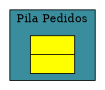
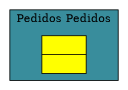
(53, 19) -> (64, 19)
